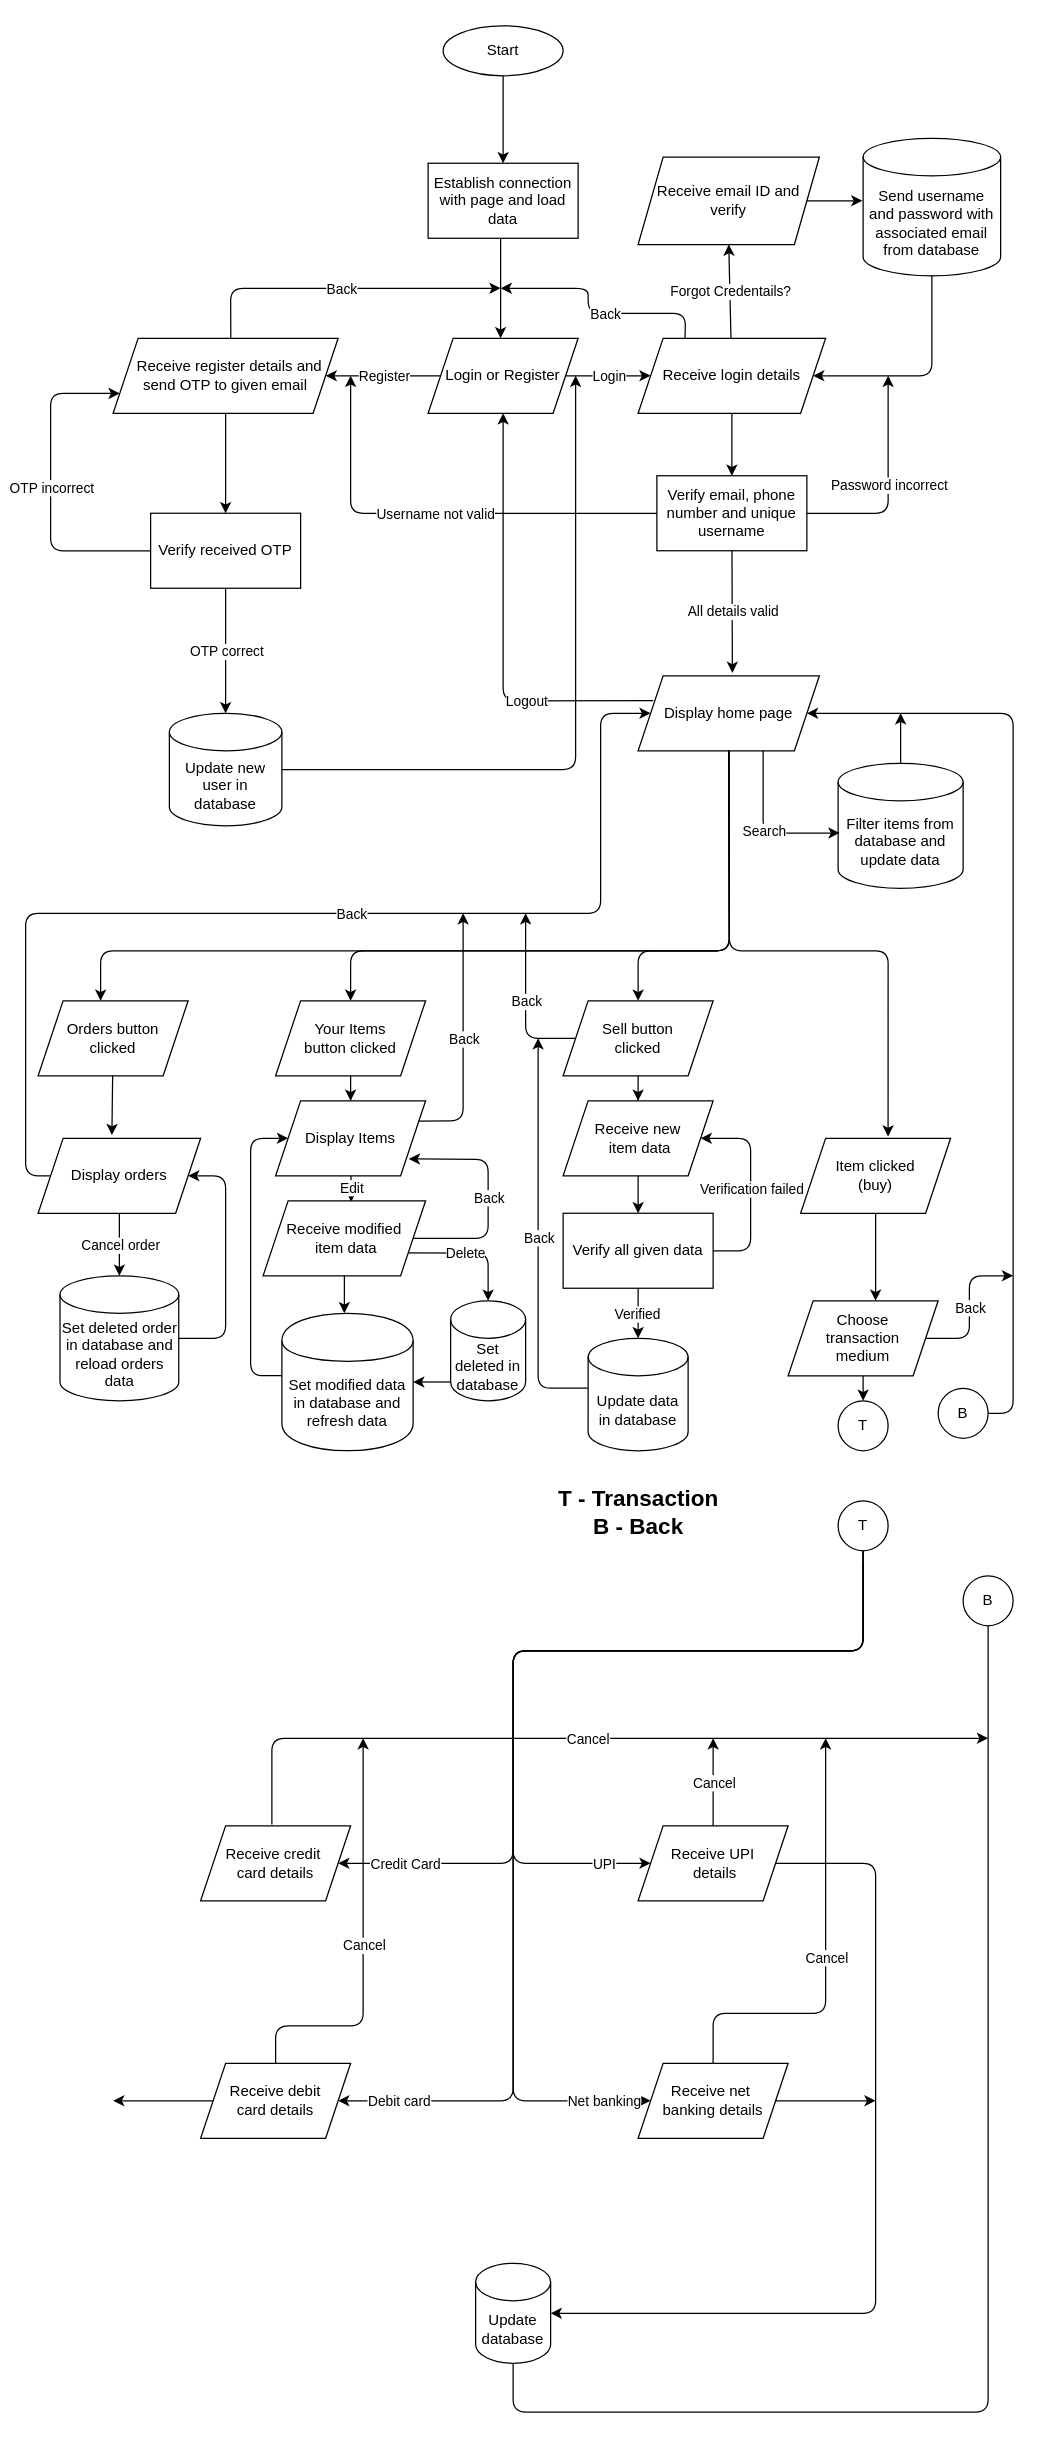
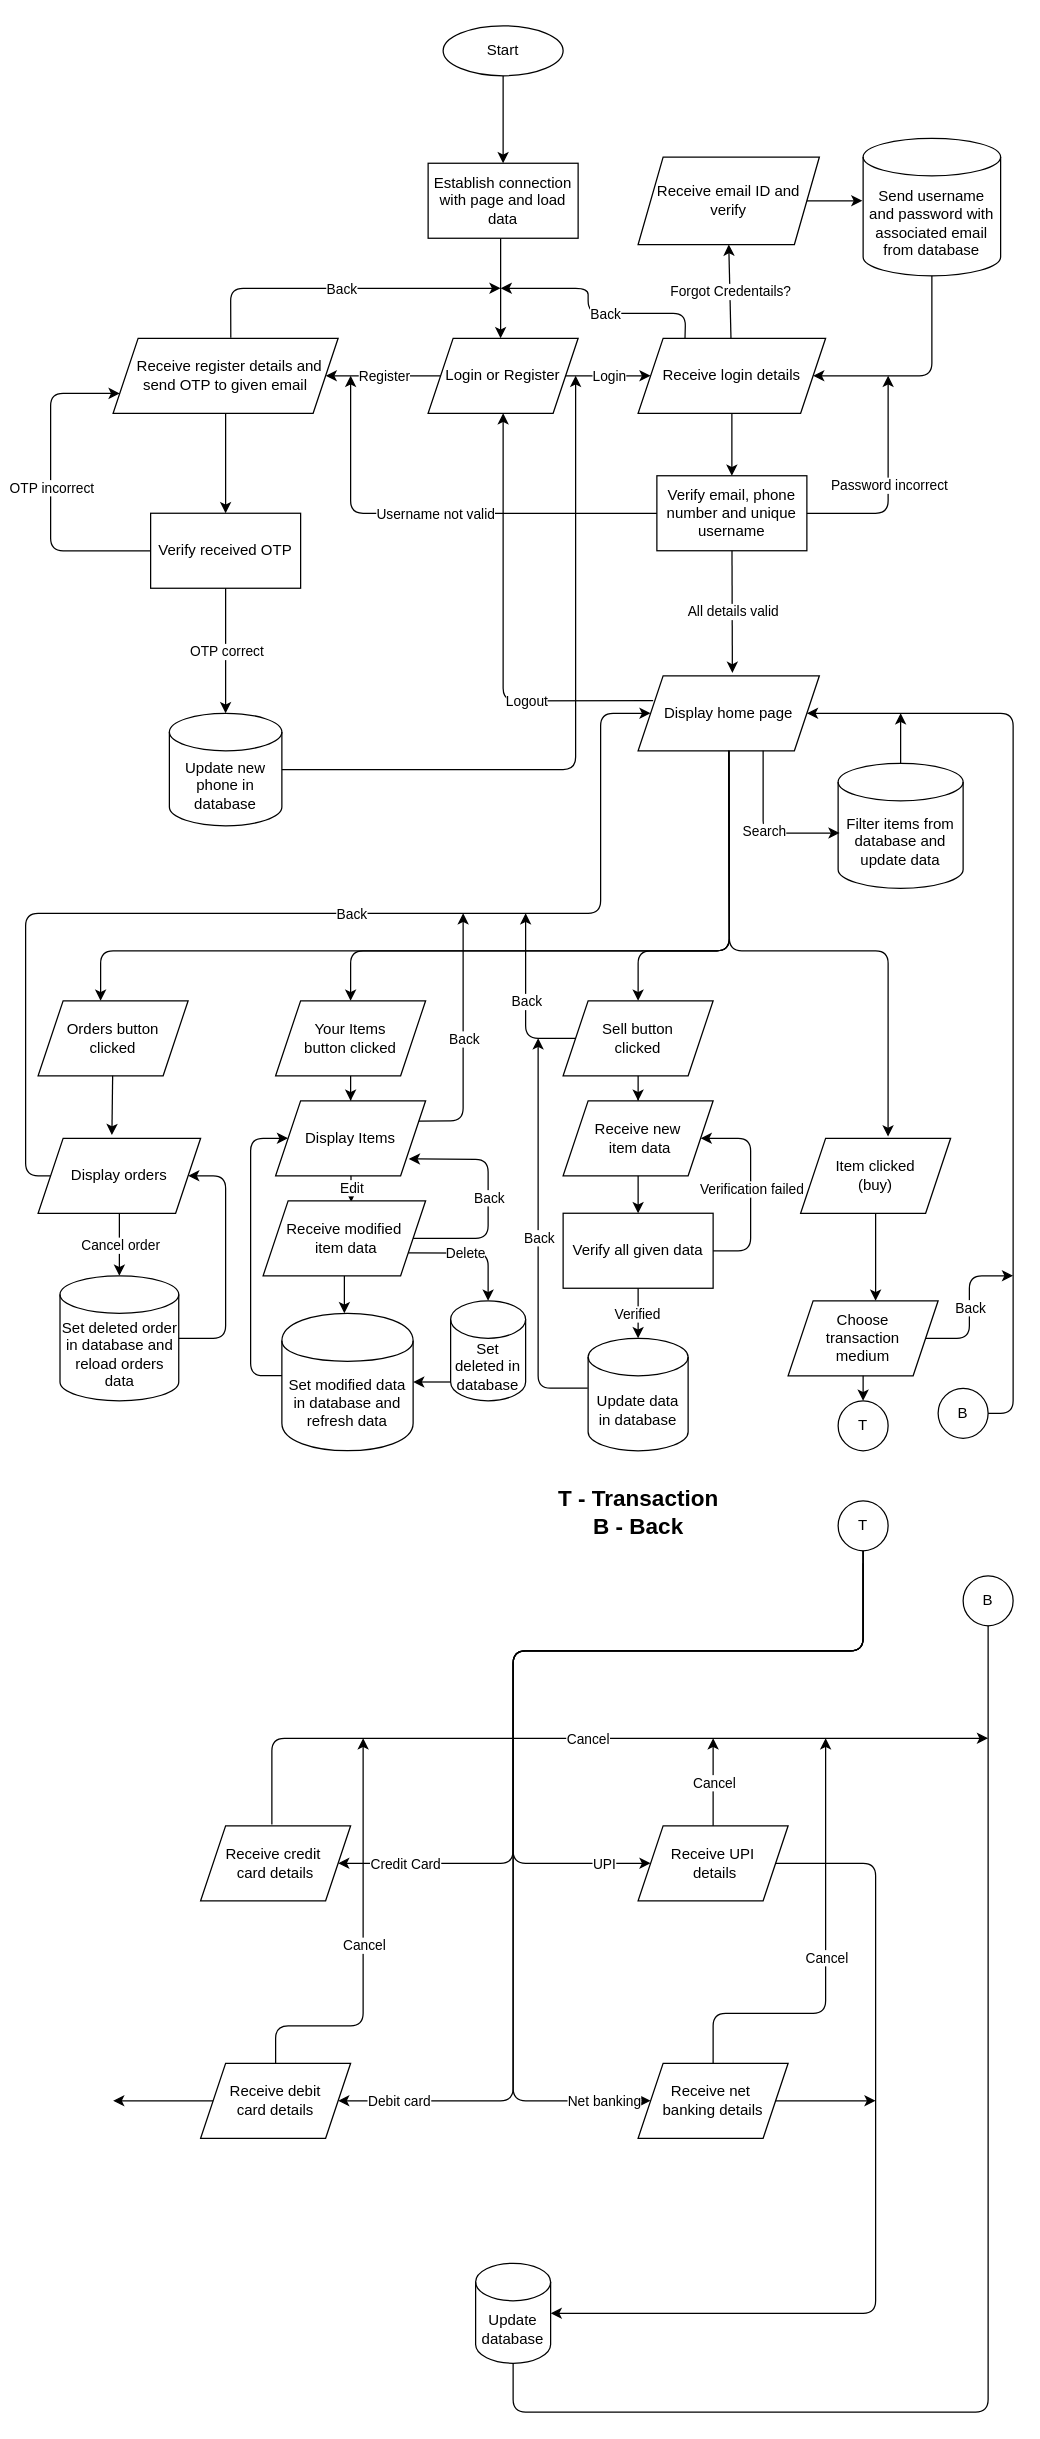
(226, 786) -> (226, 786)
